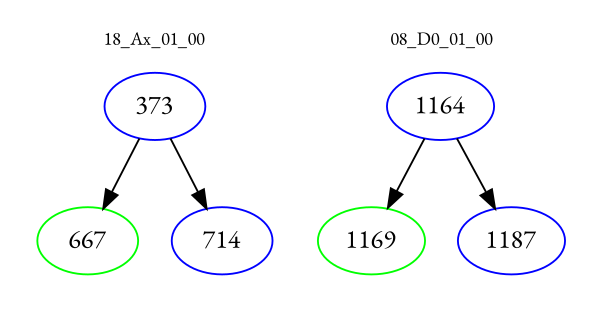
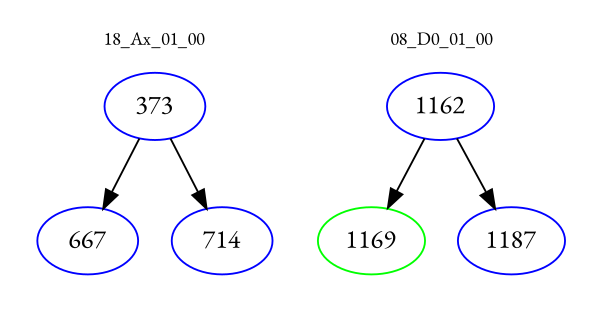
(441, 106) -> (441, 106)
(88, 241) -> (88, 241)
